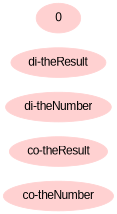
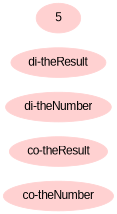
(58, 18) -> (58, 18)
